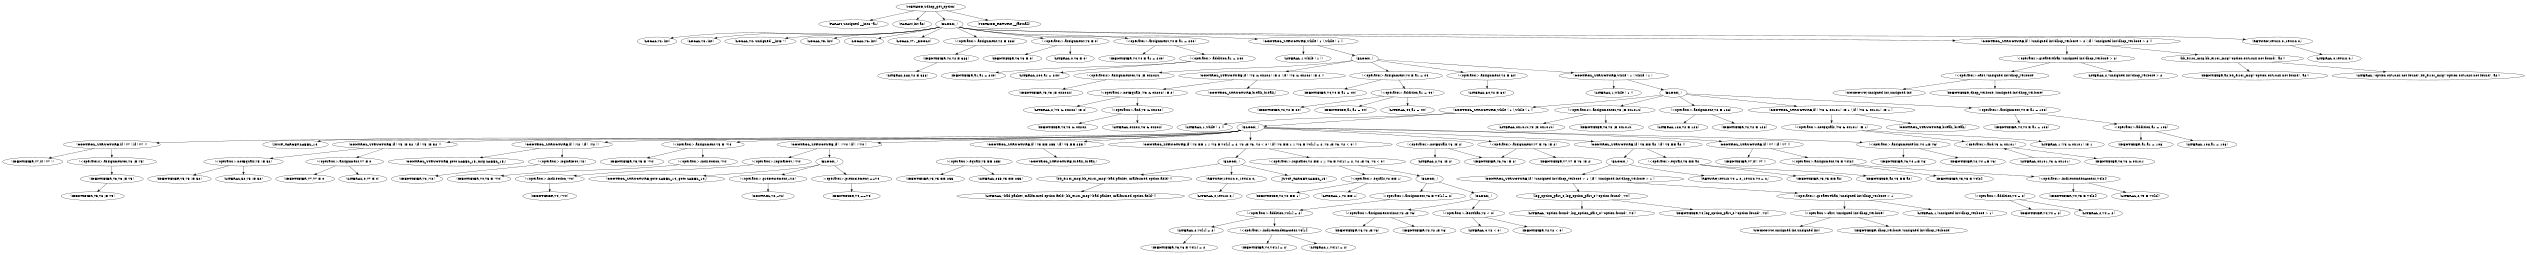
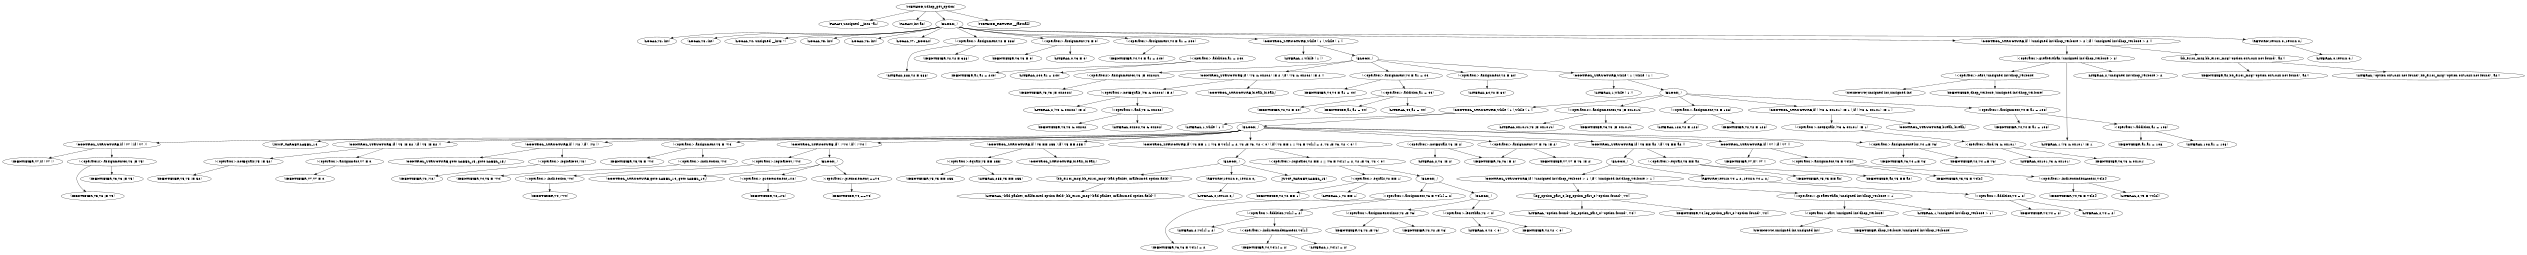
(1188, 50) -> none
(928, 67) -> (927, 50)
(1953, 135) -> (2067, 100)
none -> (1006, 153)
(2020, 153) -> (2015, 153)
(456, 162) -> (456, 162)
(243, 179) -> none
(363, 179) -> none
(103, 187) -> (77, 176)
none -> (1867, 189)
(768, 196) -> (768, 196)
(1189, 238) -> (1264, 201)
